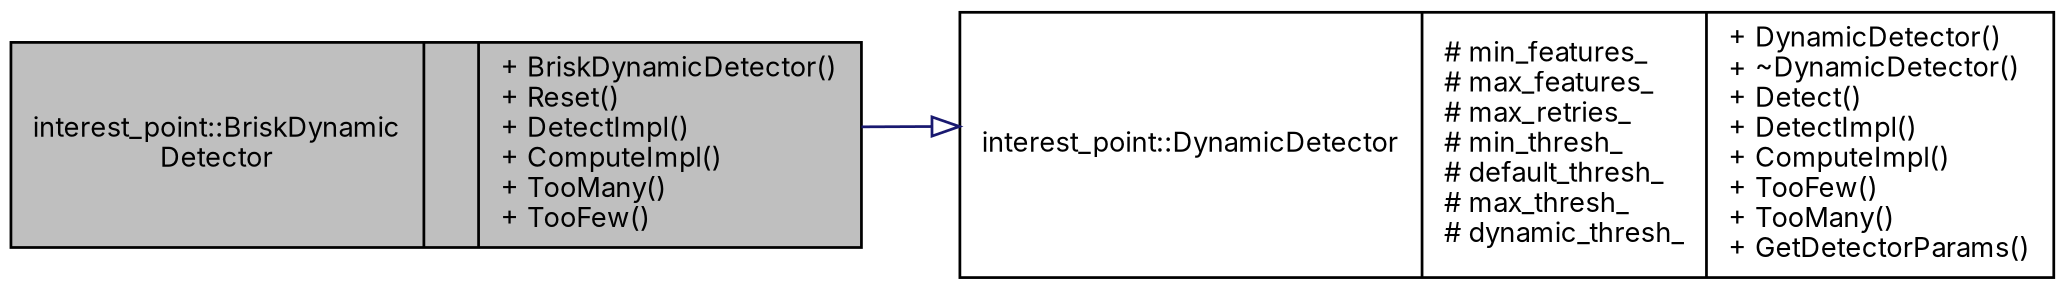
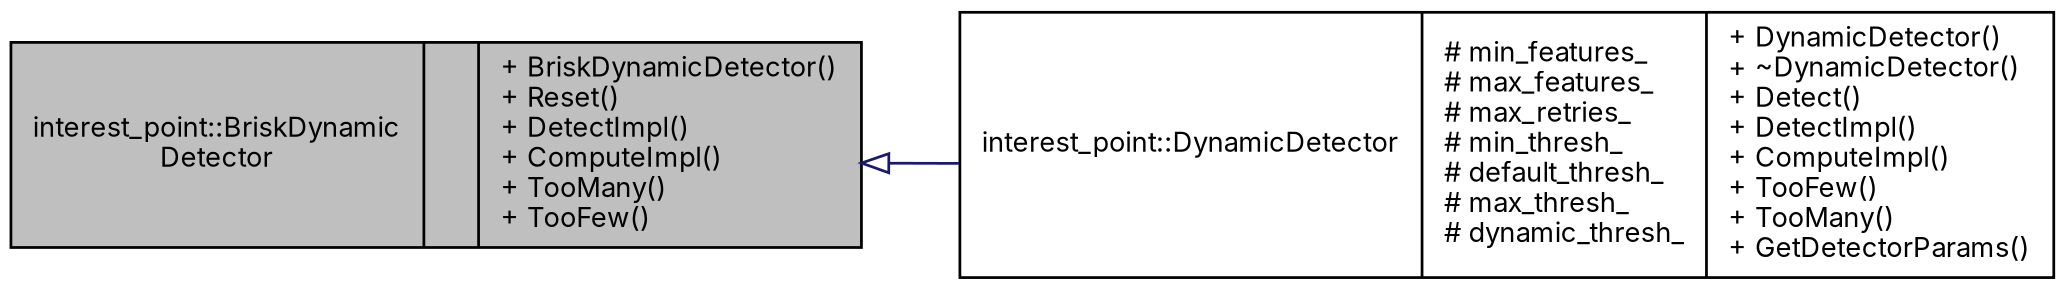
(897, 127) -> (924, 163)
